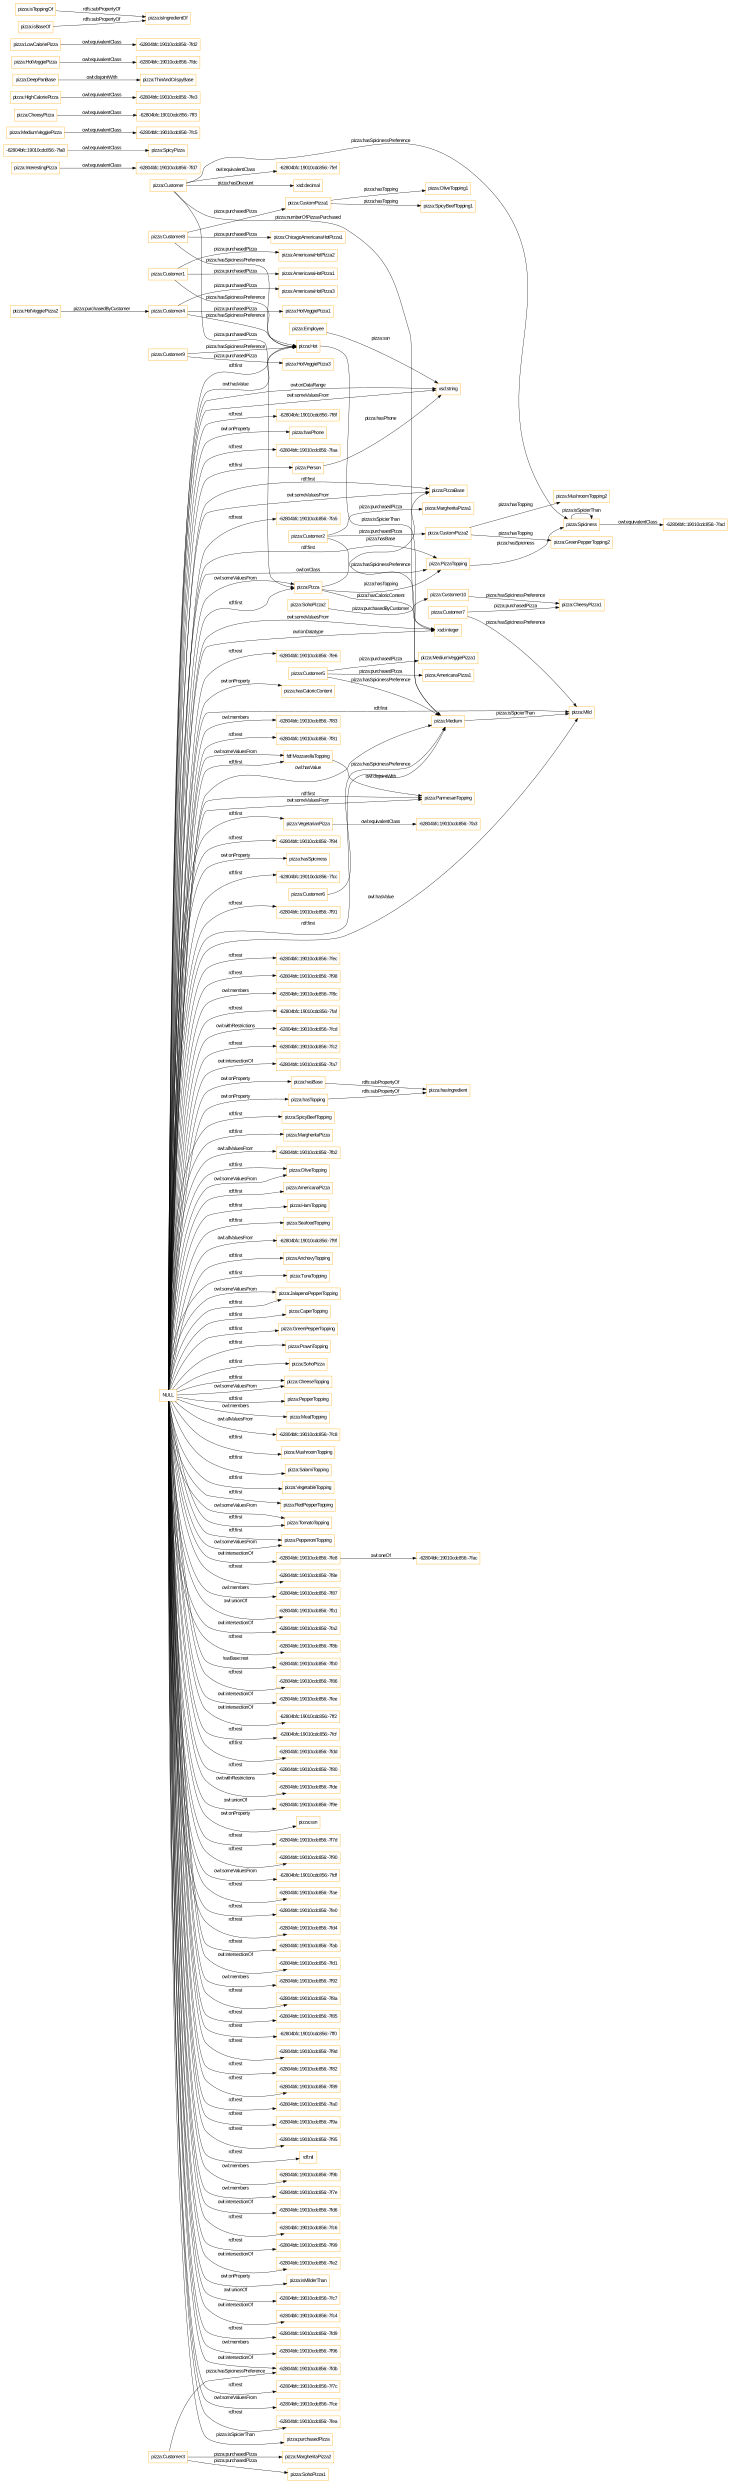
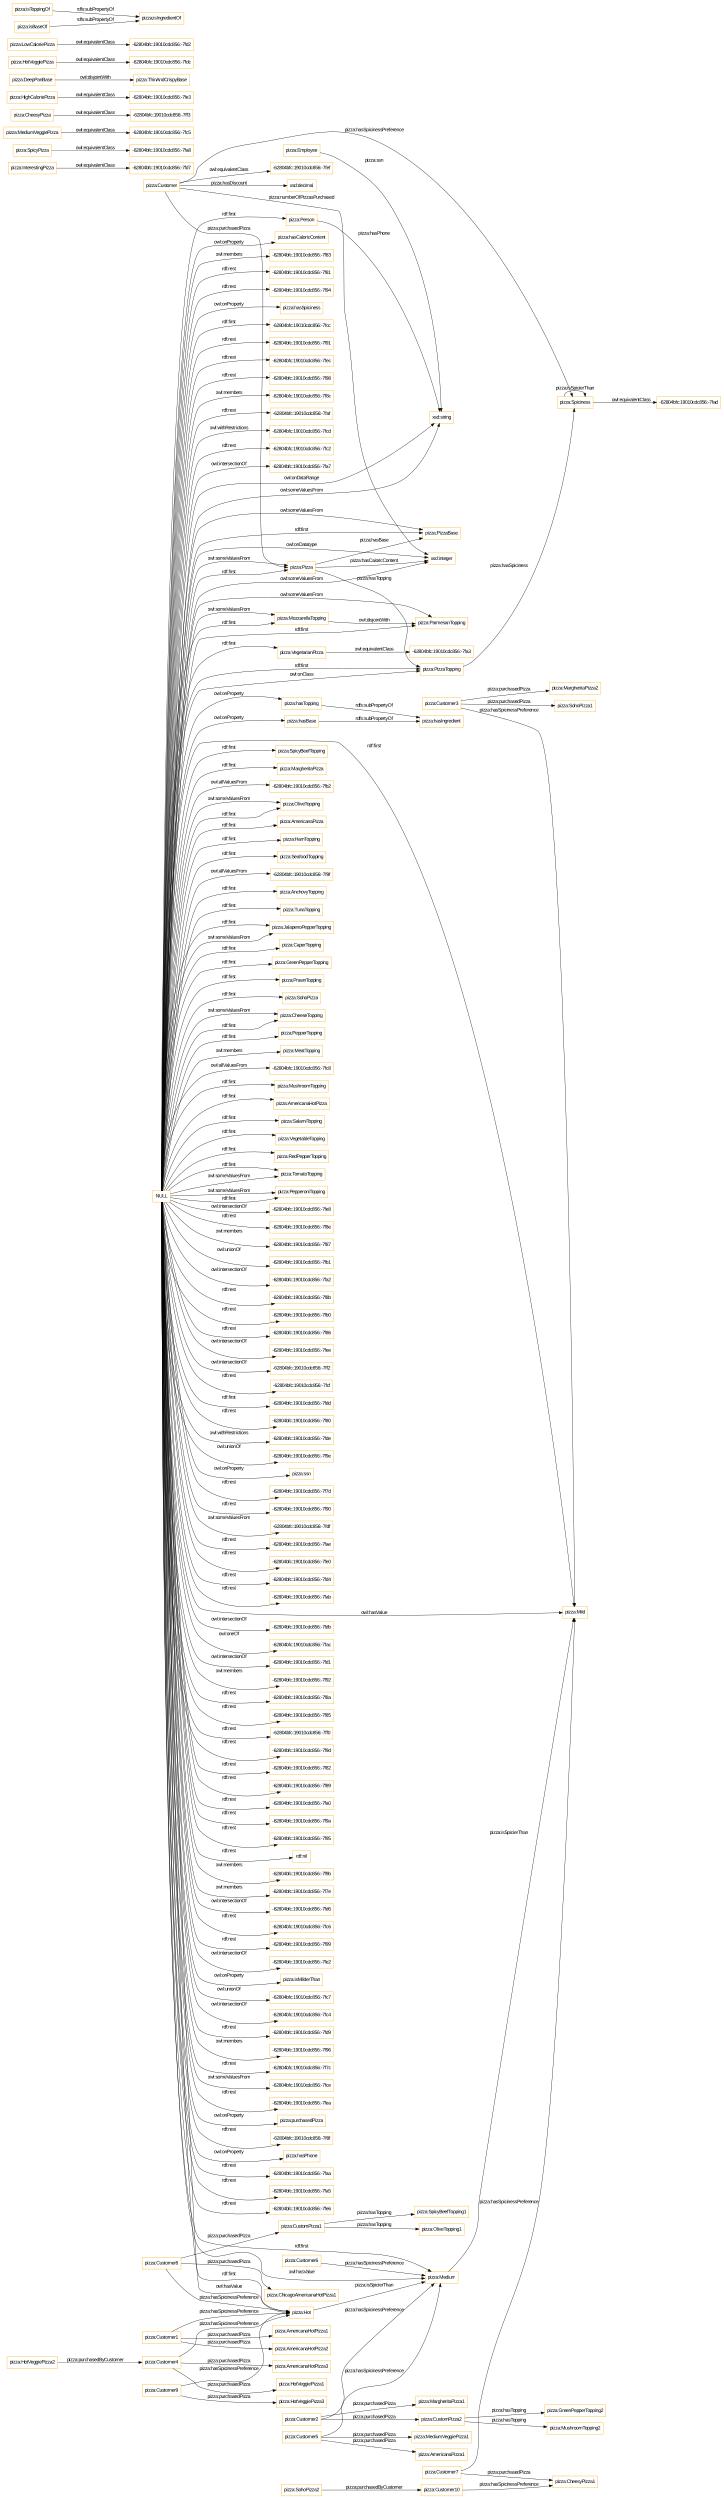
(107, 150) -> (89, 150)
(308, 757) -> (302, 619)
none -> (302, 1104)
(377, 1558) -> (180, 1563)
(235, 1659) -> (229, 1309)
(207, 2381) -> (566, 1126)
(235, 2435) -> (229, 2115)
